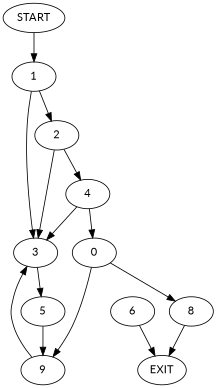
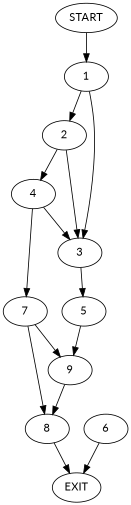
(94, 253) -> (25, 311)
(11, 317) -> (60, 396)
